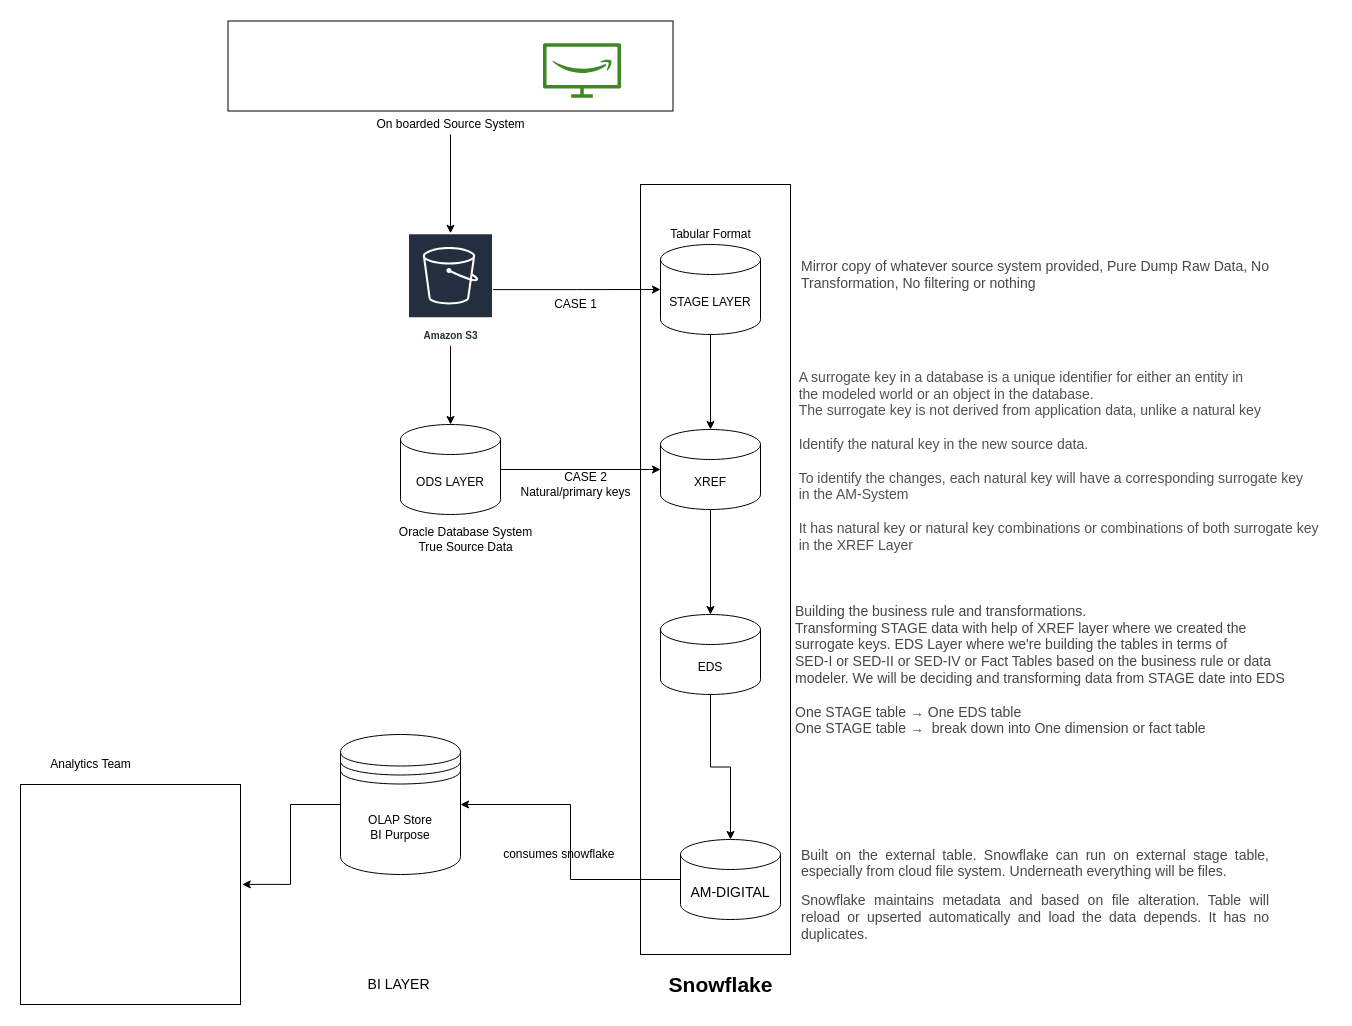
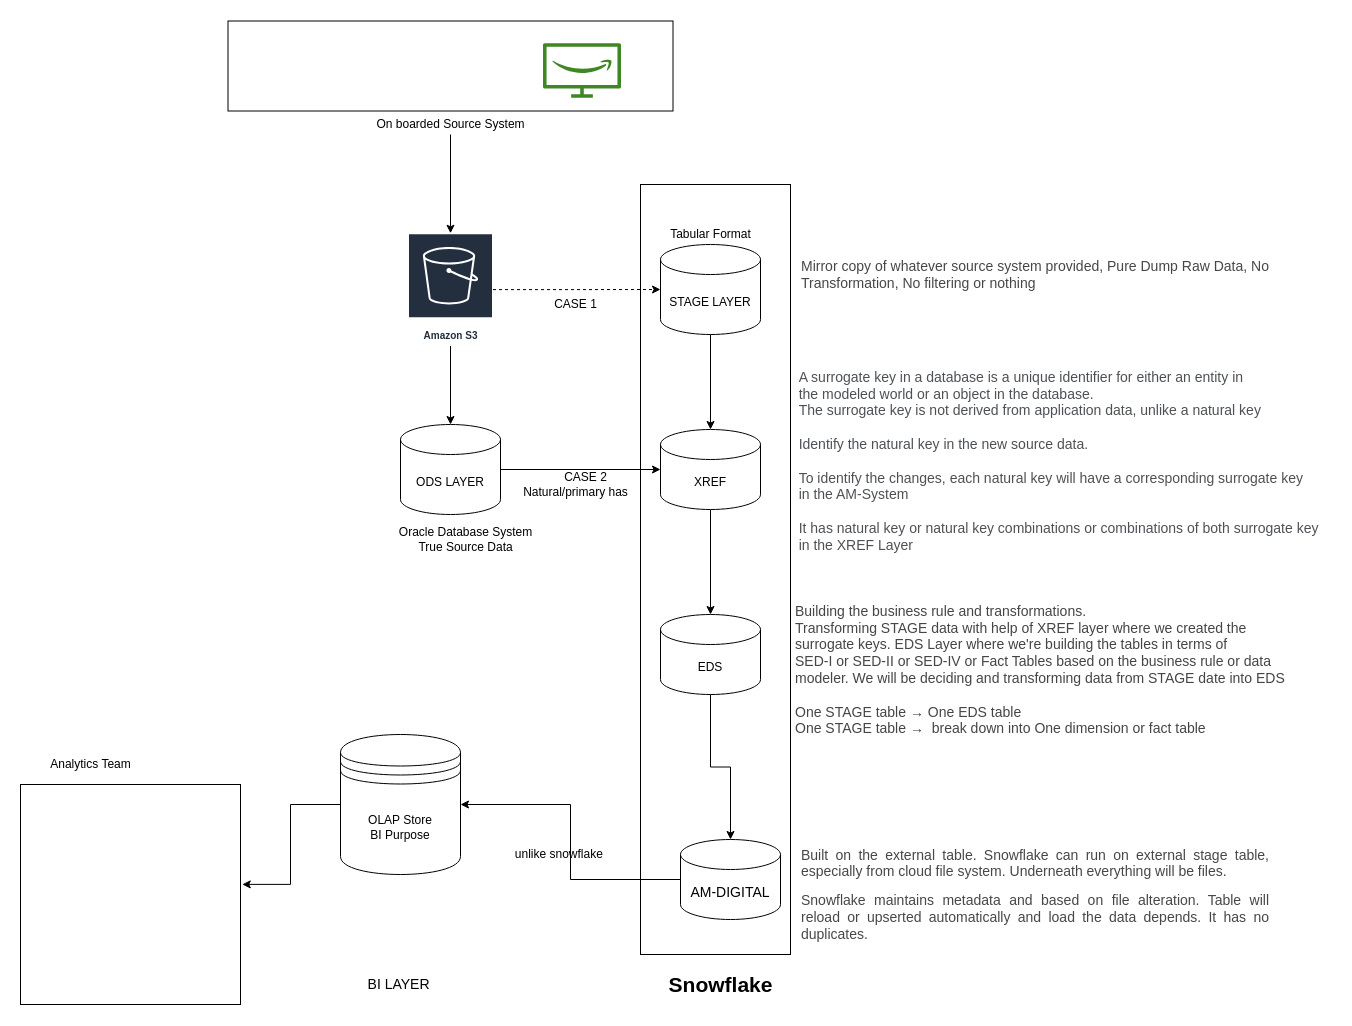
(574, 290) -> (574, 290)
(576, 485) -> (576, 485)
(561, 855) -> (561, 855)
